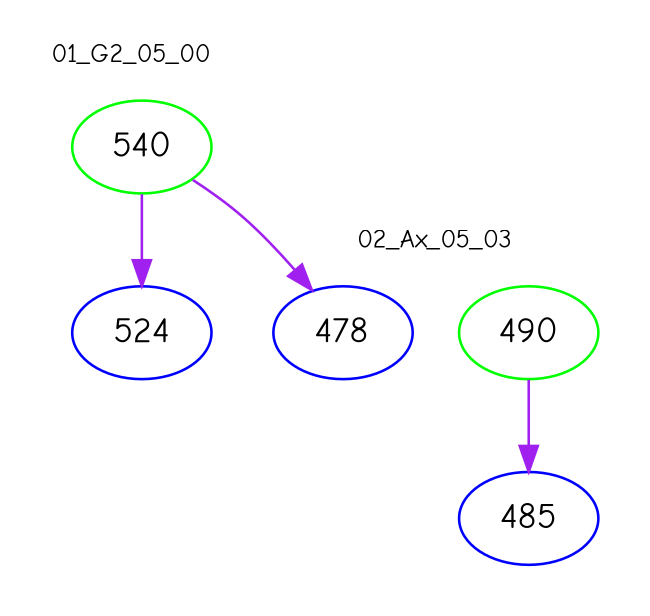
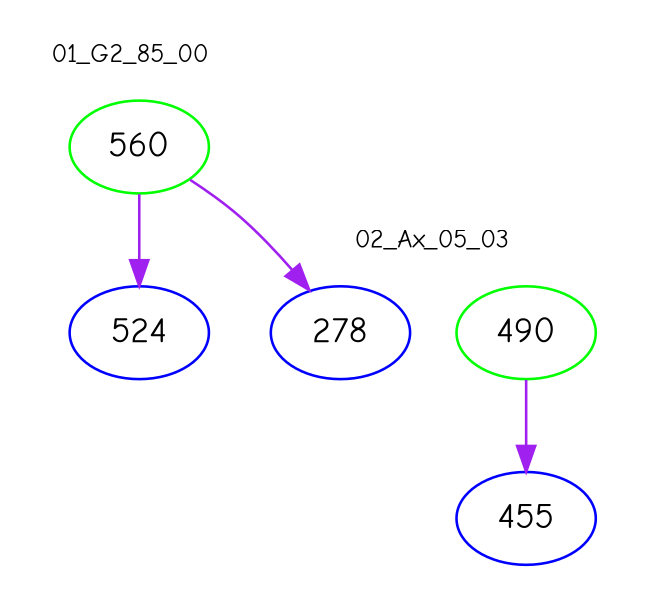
(132, 55) -> (130, 55)
(142, 147) -> (139, 147)
(343, 333) -> (340, 333)
(529, 518) -> (526, 518)
